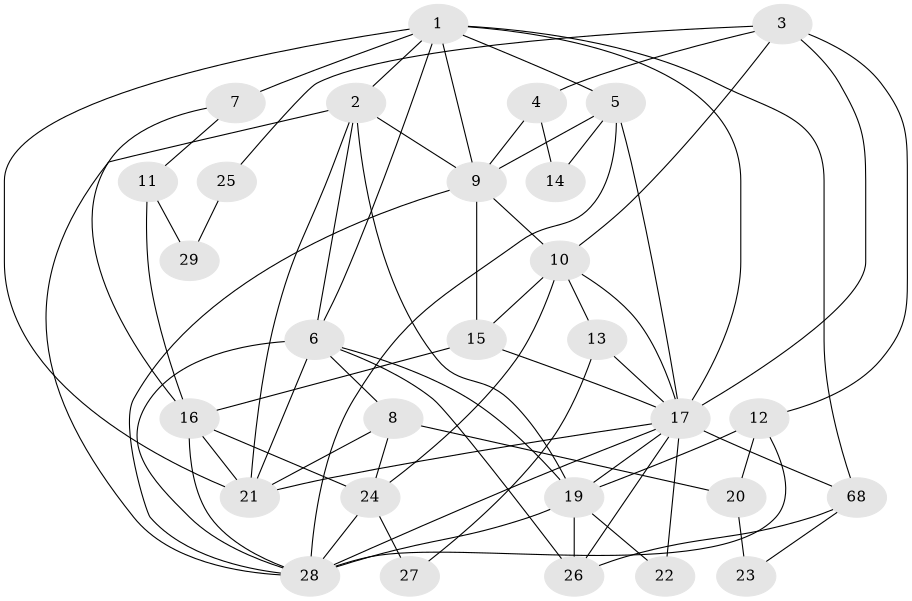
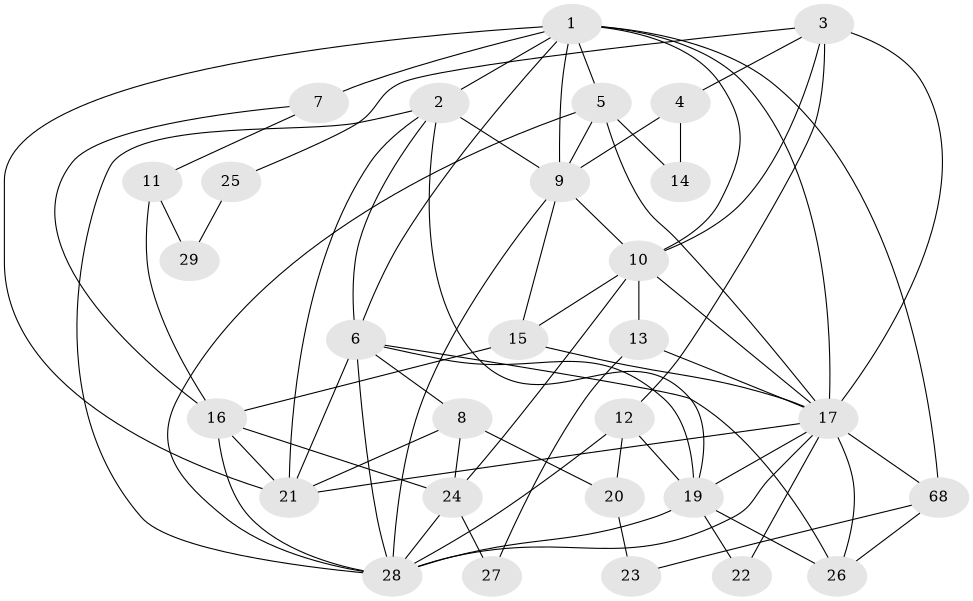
none -> (735, 113)
